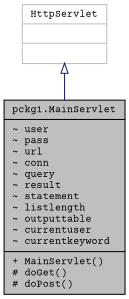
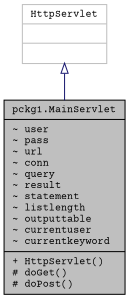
(58, 261) -> (58, 261)
